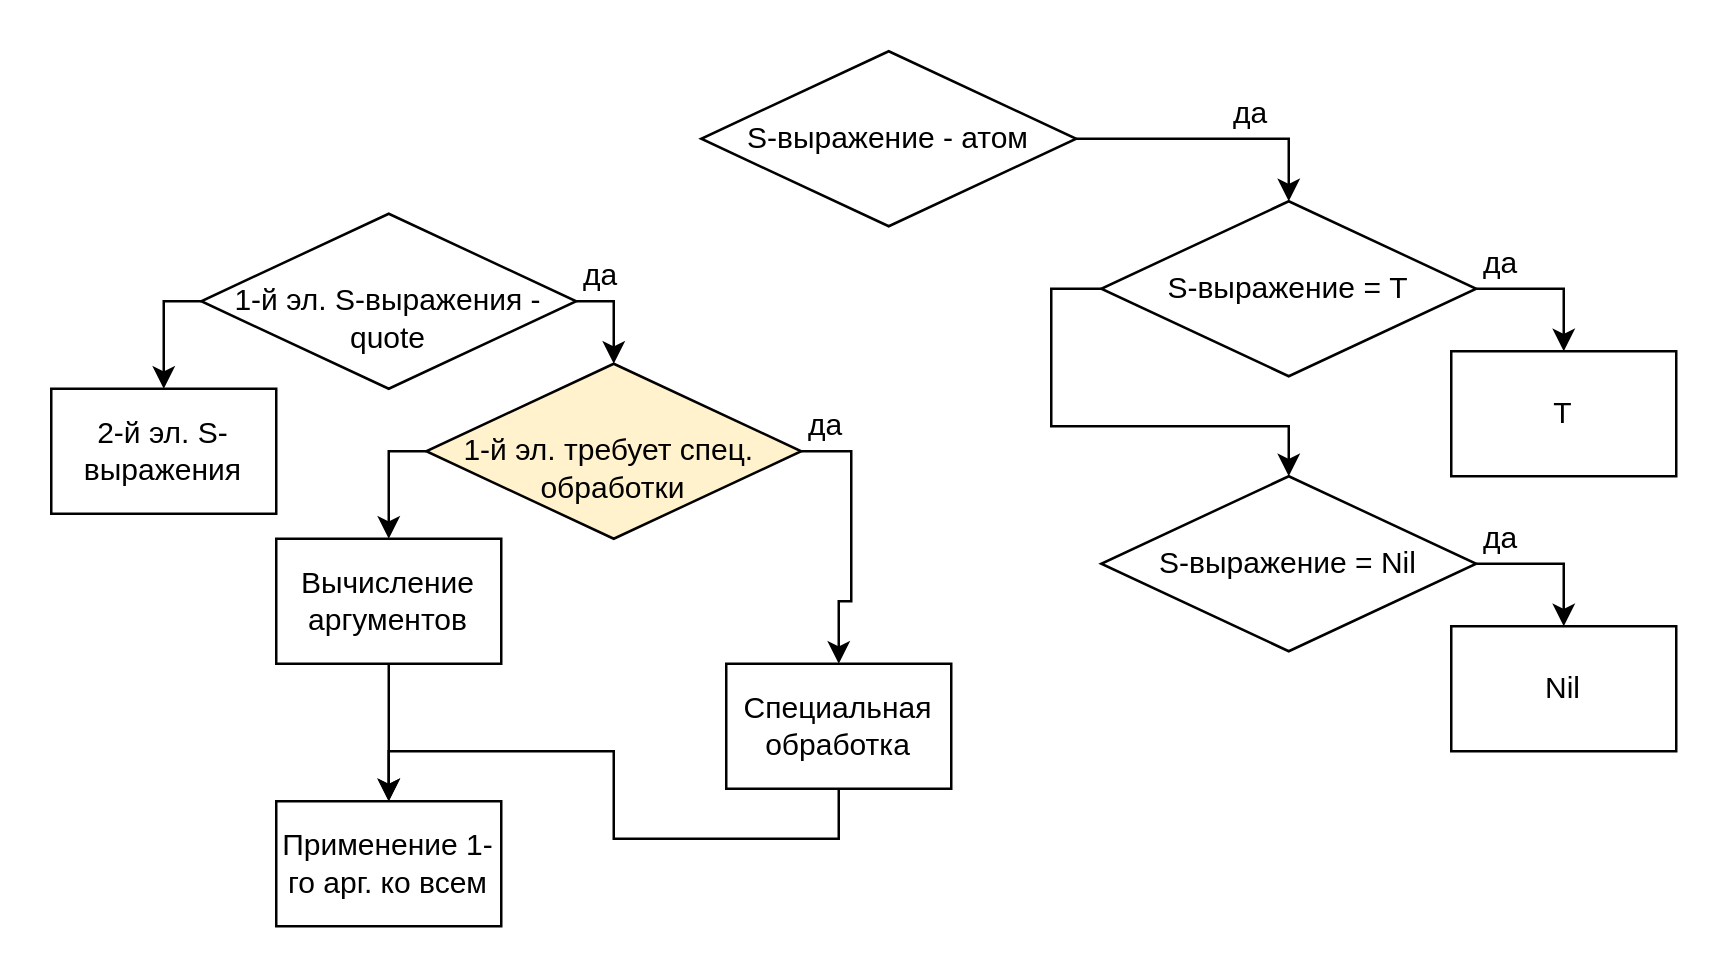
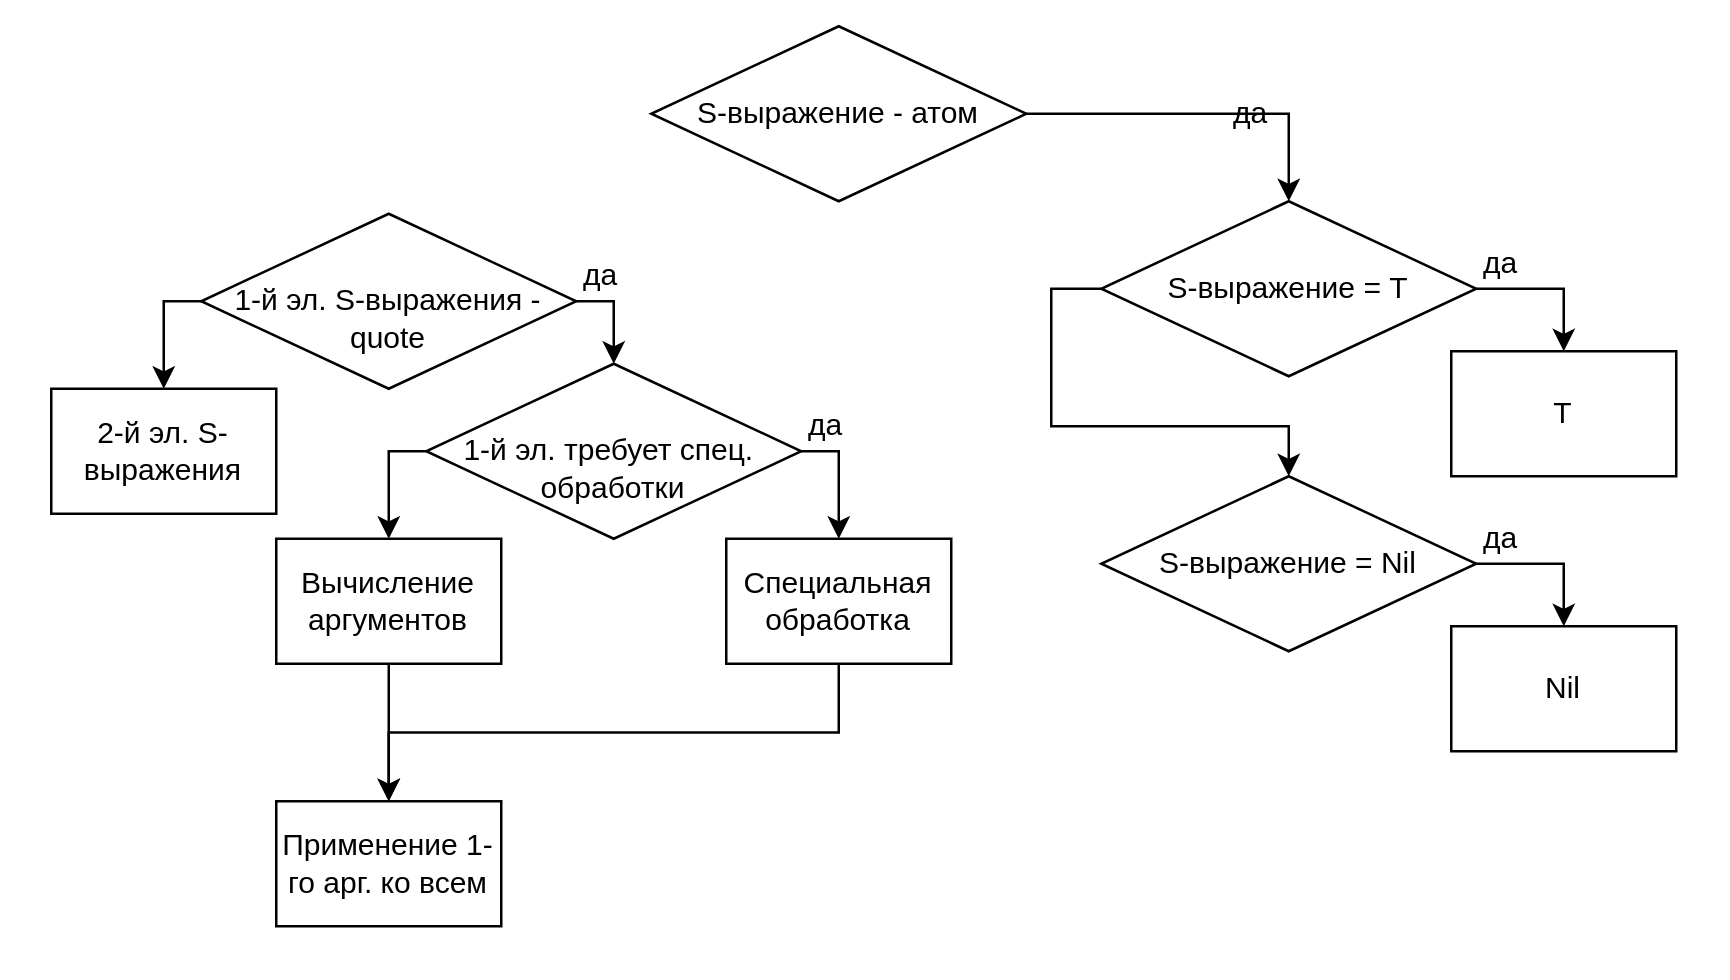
(889, 139) -> (839, 114)
(614, 451) -> (614, 451)
(839, 726) -> (839, 601)
